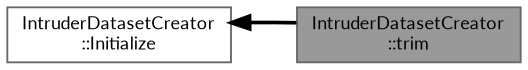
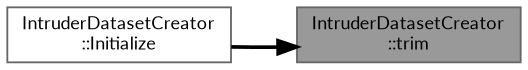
(273, 22) -> (254, 47)
